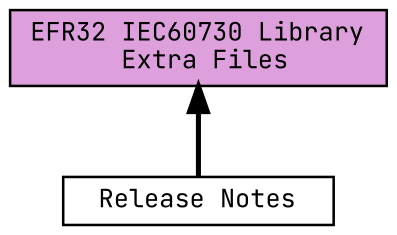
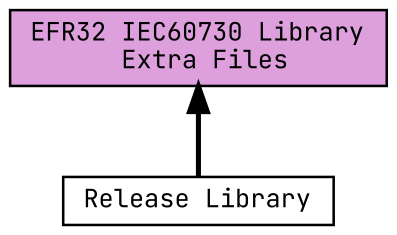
(198, 201) -> (198, 201)
